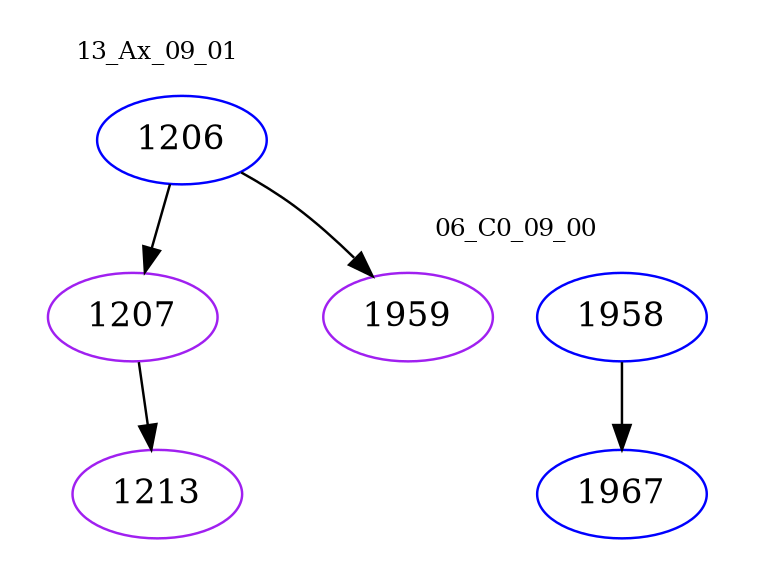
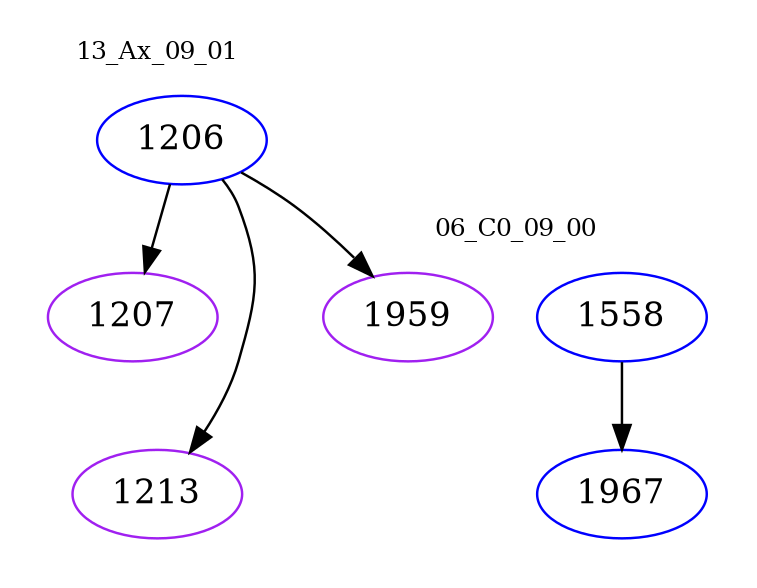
(622, 317) -> (622, 317)
(143, 394) -> (252, 307)
